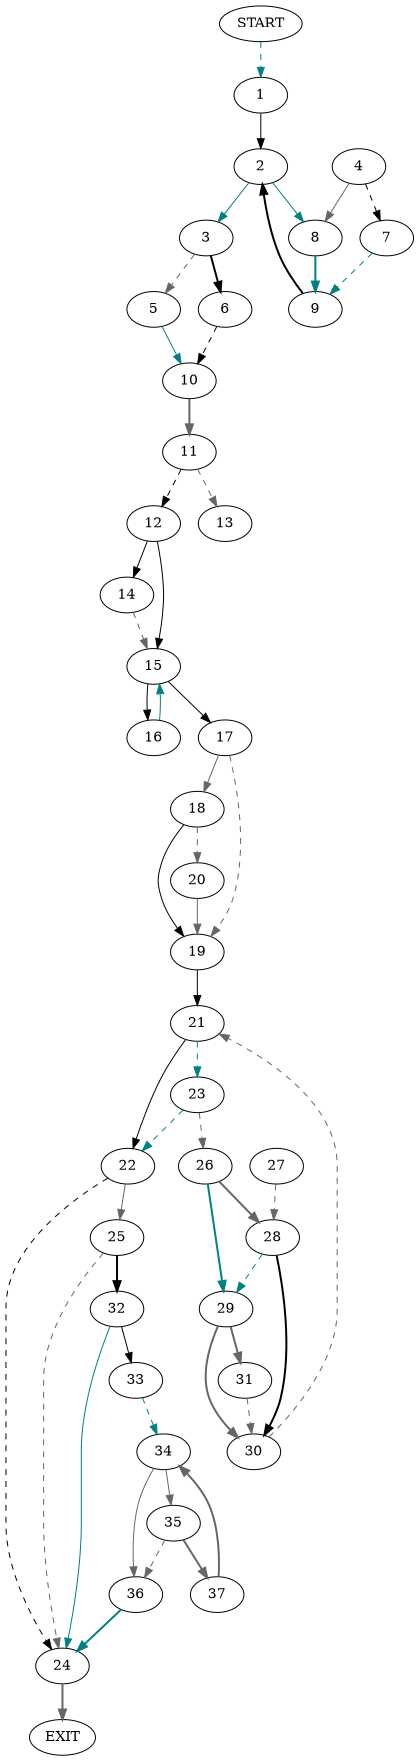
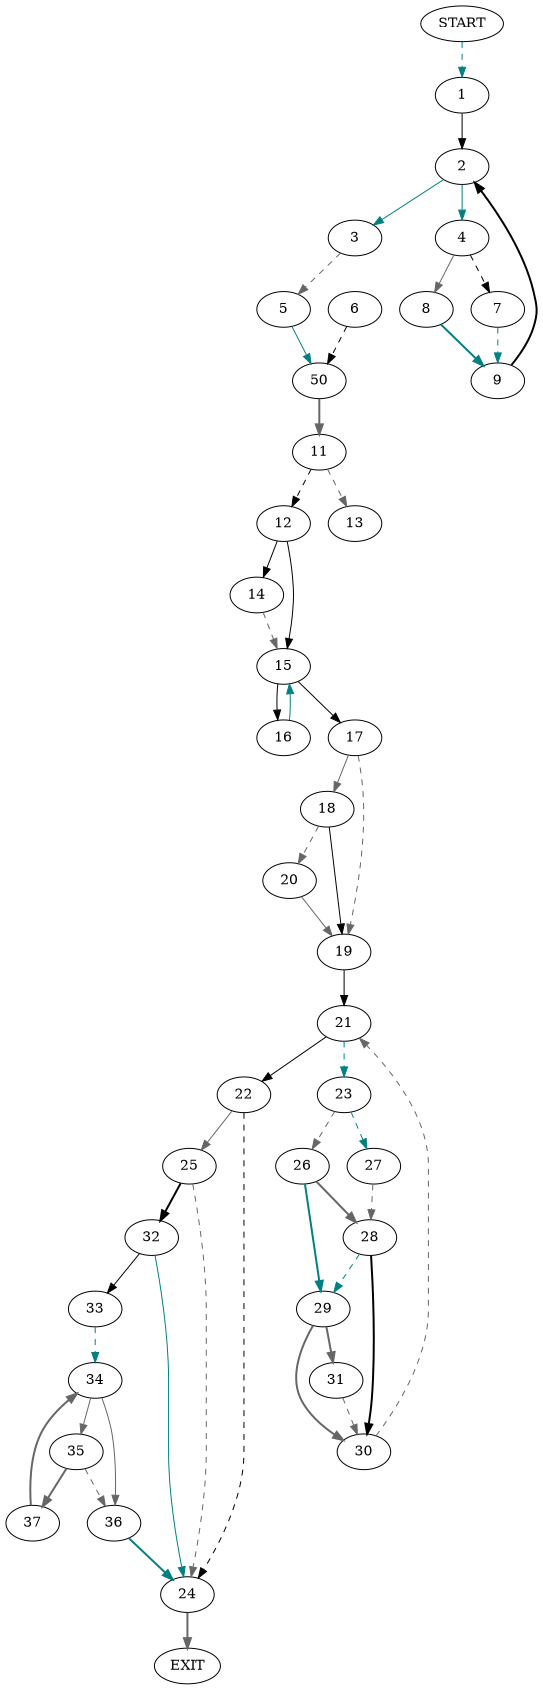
(285, 198) -> (462, 197)
(214, 269) -> none
(189, 381) -> (319, 381)
(166, 1127) -> (357, 1126)
